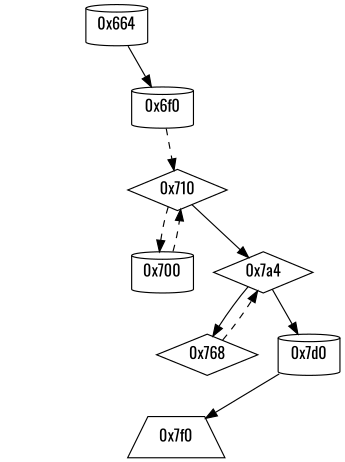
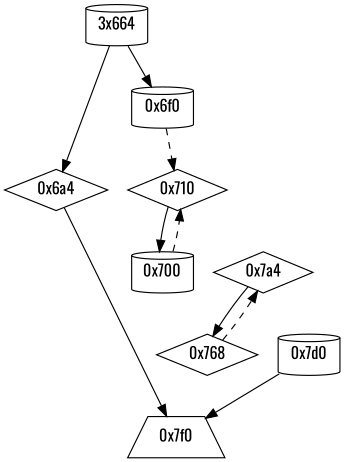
(117, 25) -> (117, 25)
none -> (56, 190)
(164, 223) -> (164, 223)
(216, 227) -> none
(282, 307) -> none
